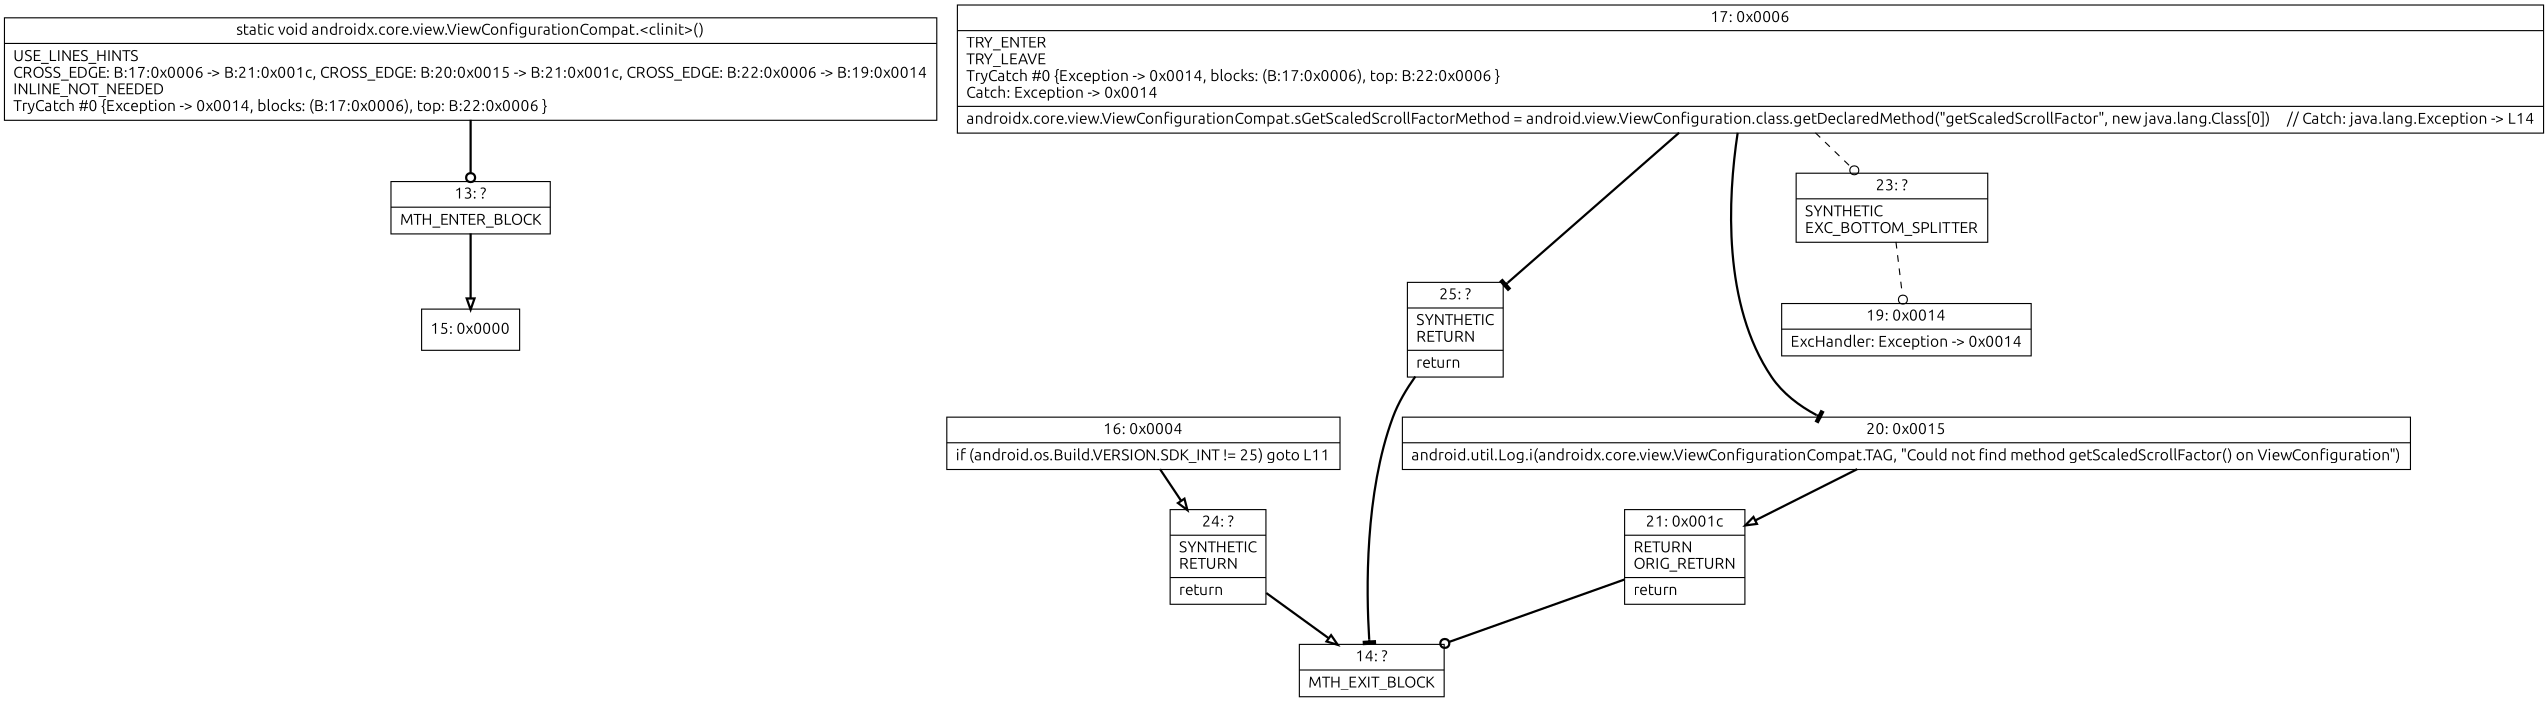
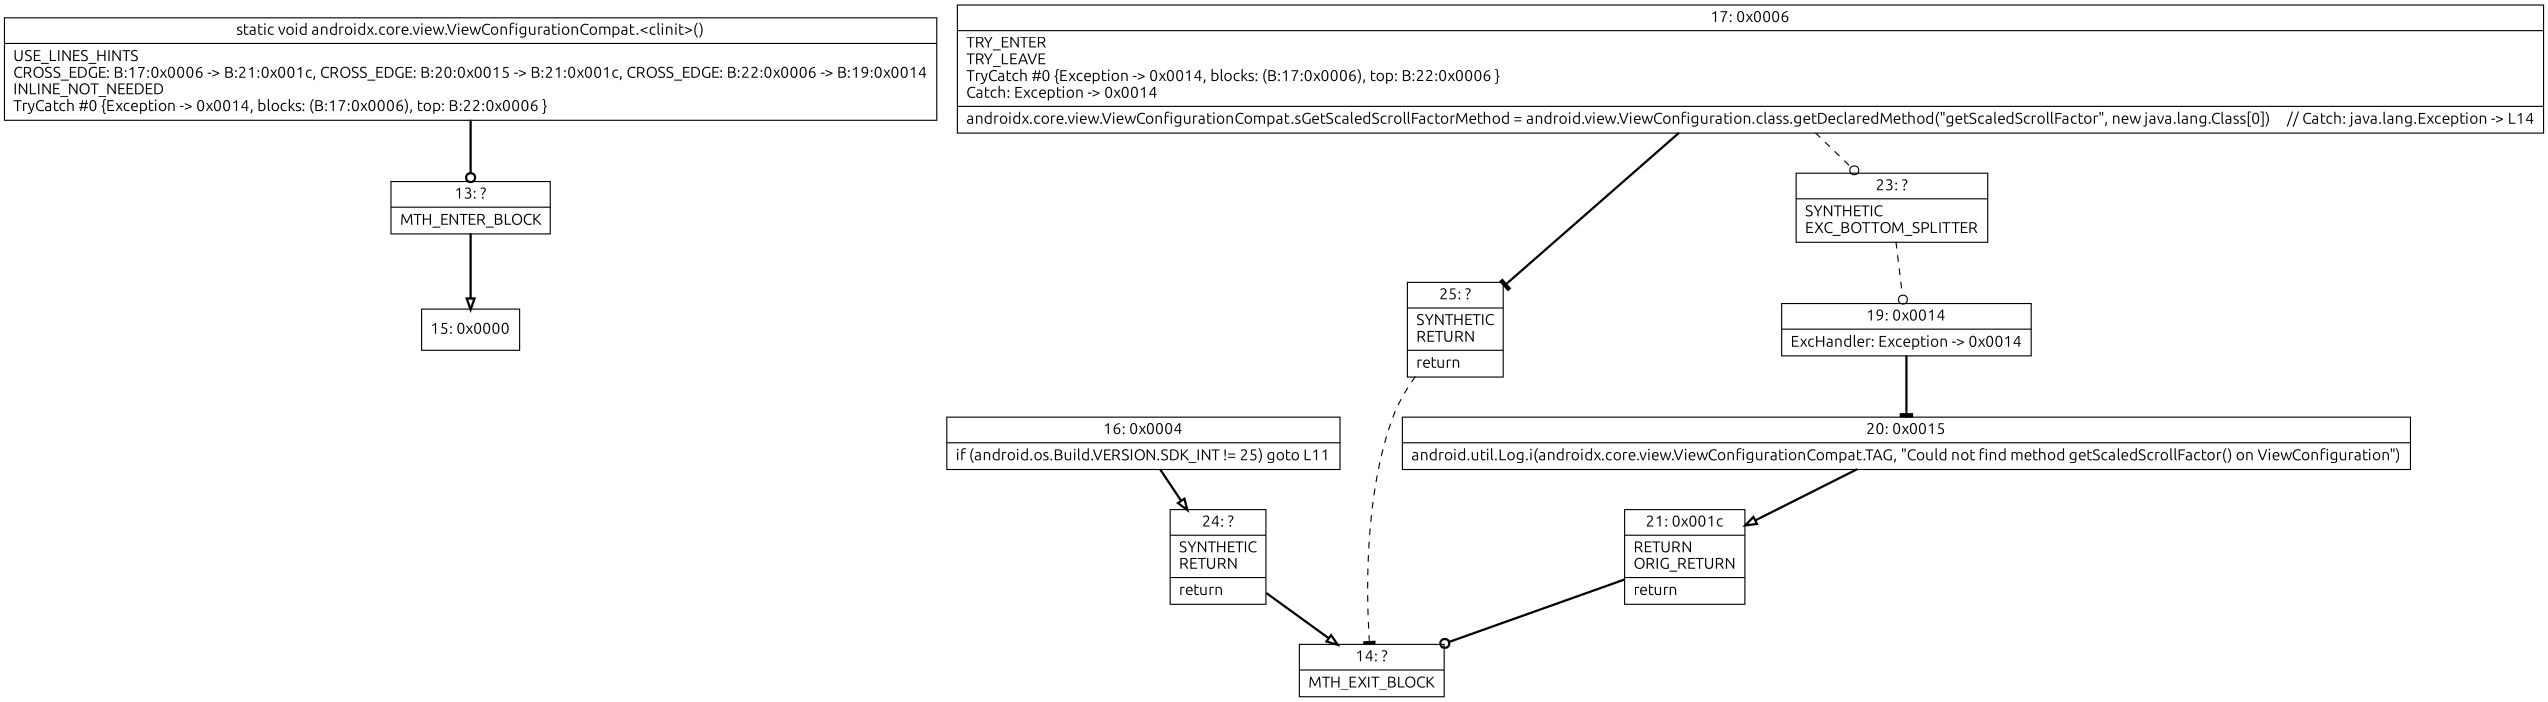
(1737, 288) -> (1906, 384)
(1373, 504) -> (1373, 504)
